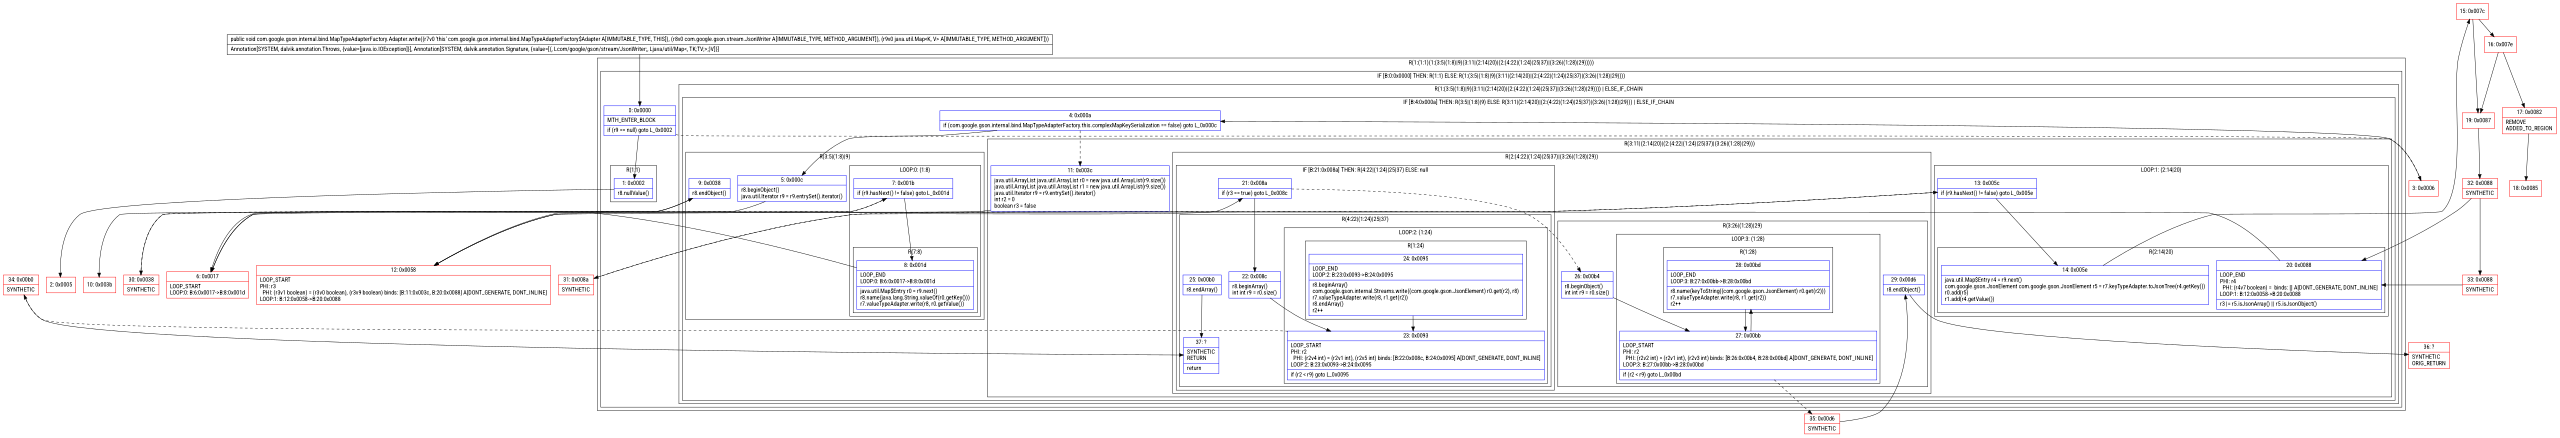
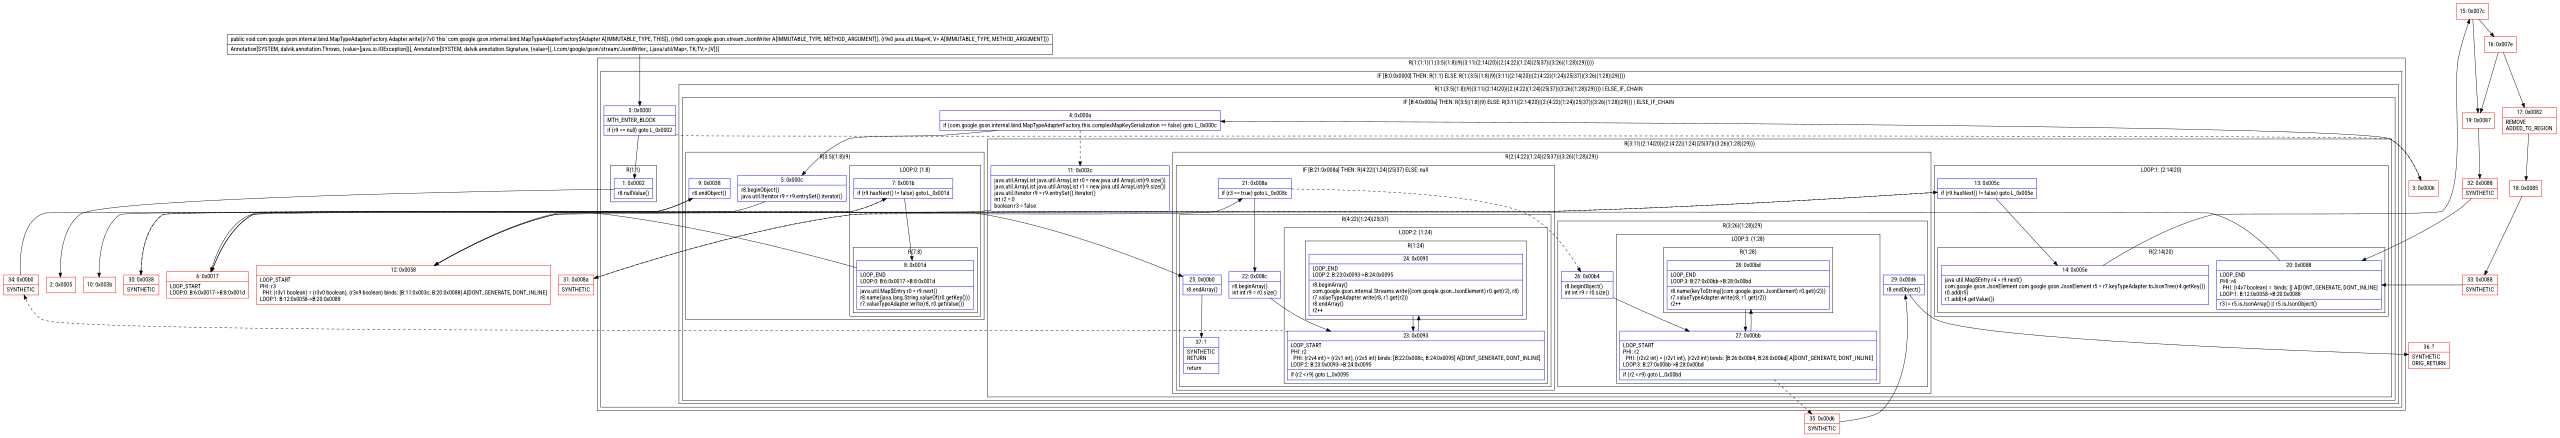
(2480, 235) -> (2504, 234)
none -> (1419, 326)
(594, 348) -> (581, 212)
